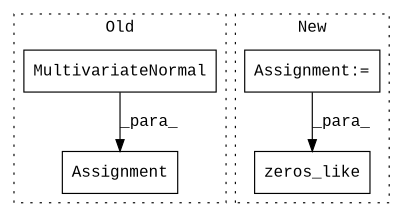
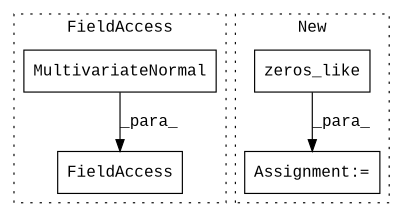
(120, 27) -> (120, 27)
(312, 116) -> (312, 116)
(120, 172) -> (120, 172)
